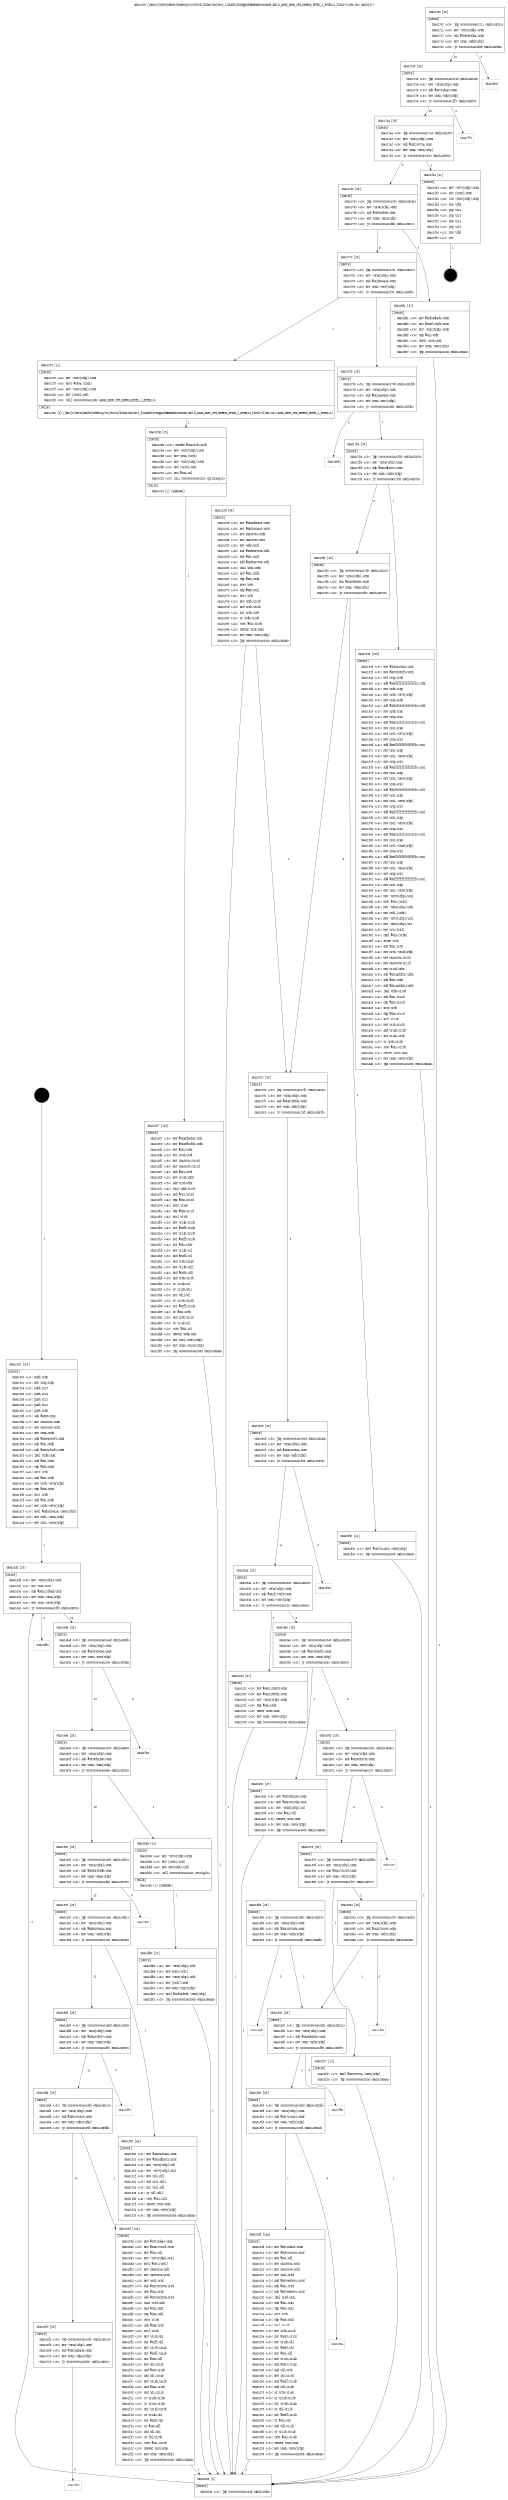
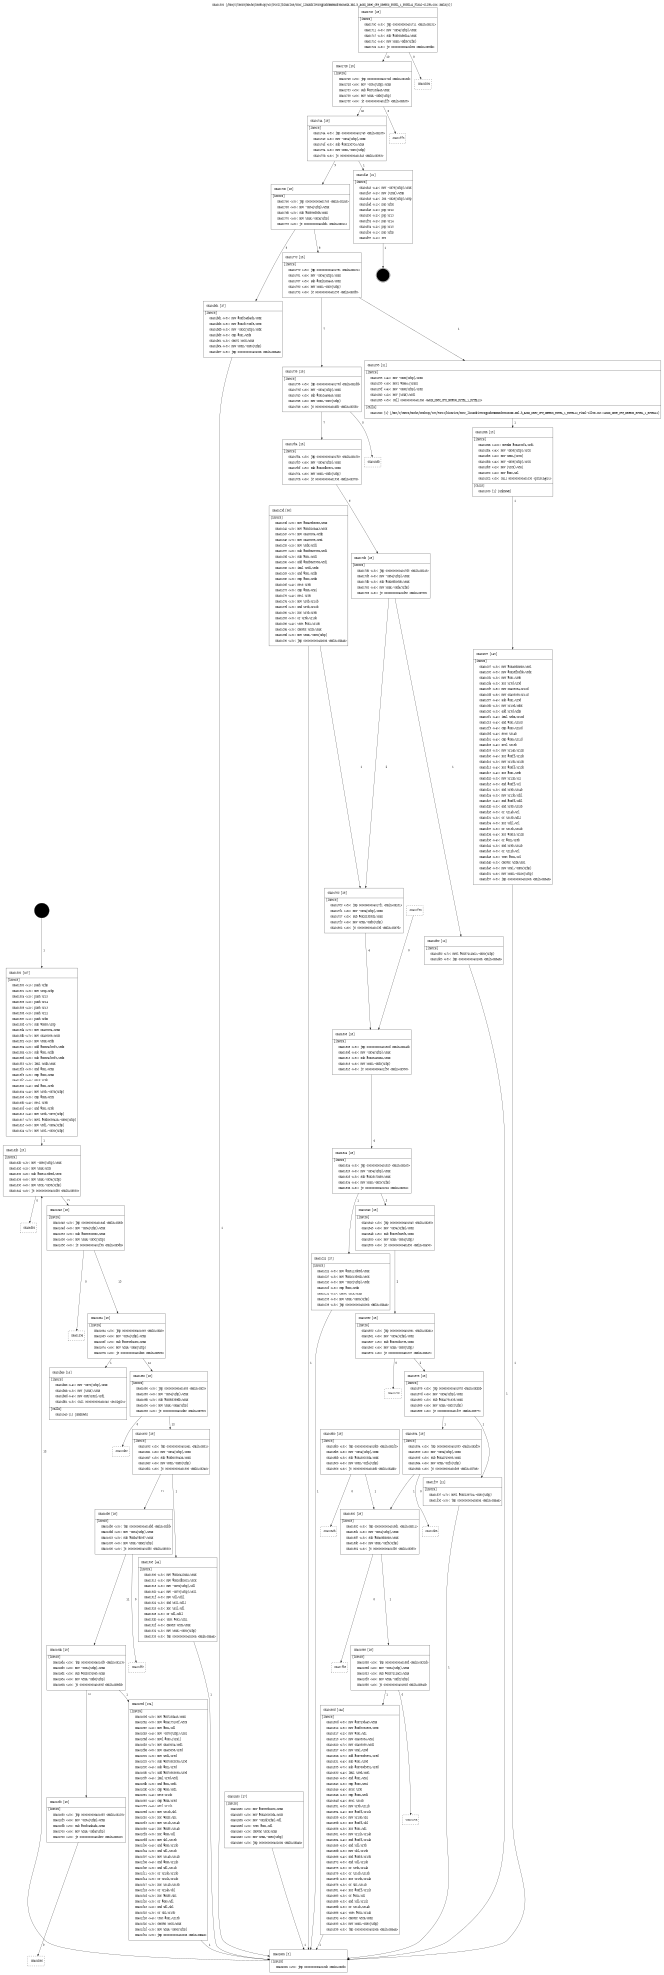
(395, 859) -> none
(308, 1524) -> (396, 972)
(308, 1723) -> none
(177, 1977) -> none
